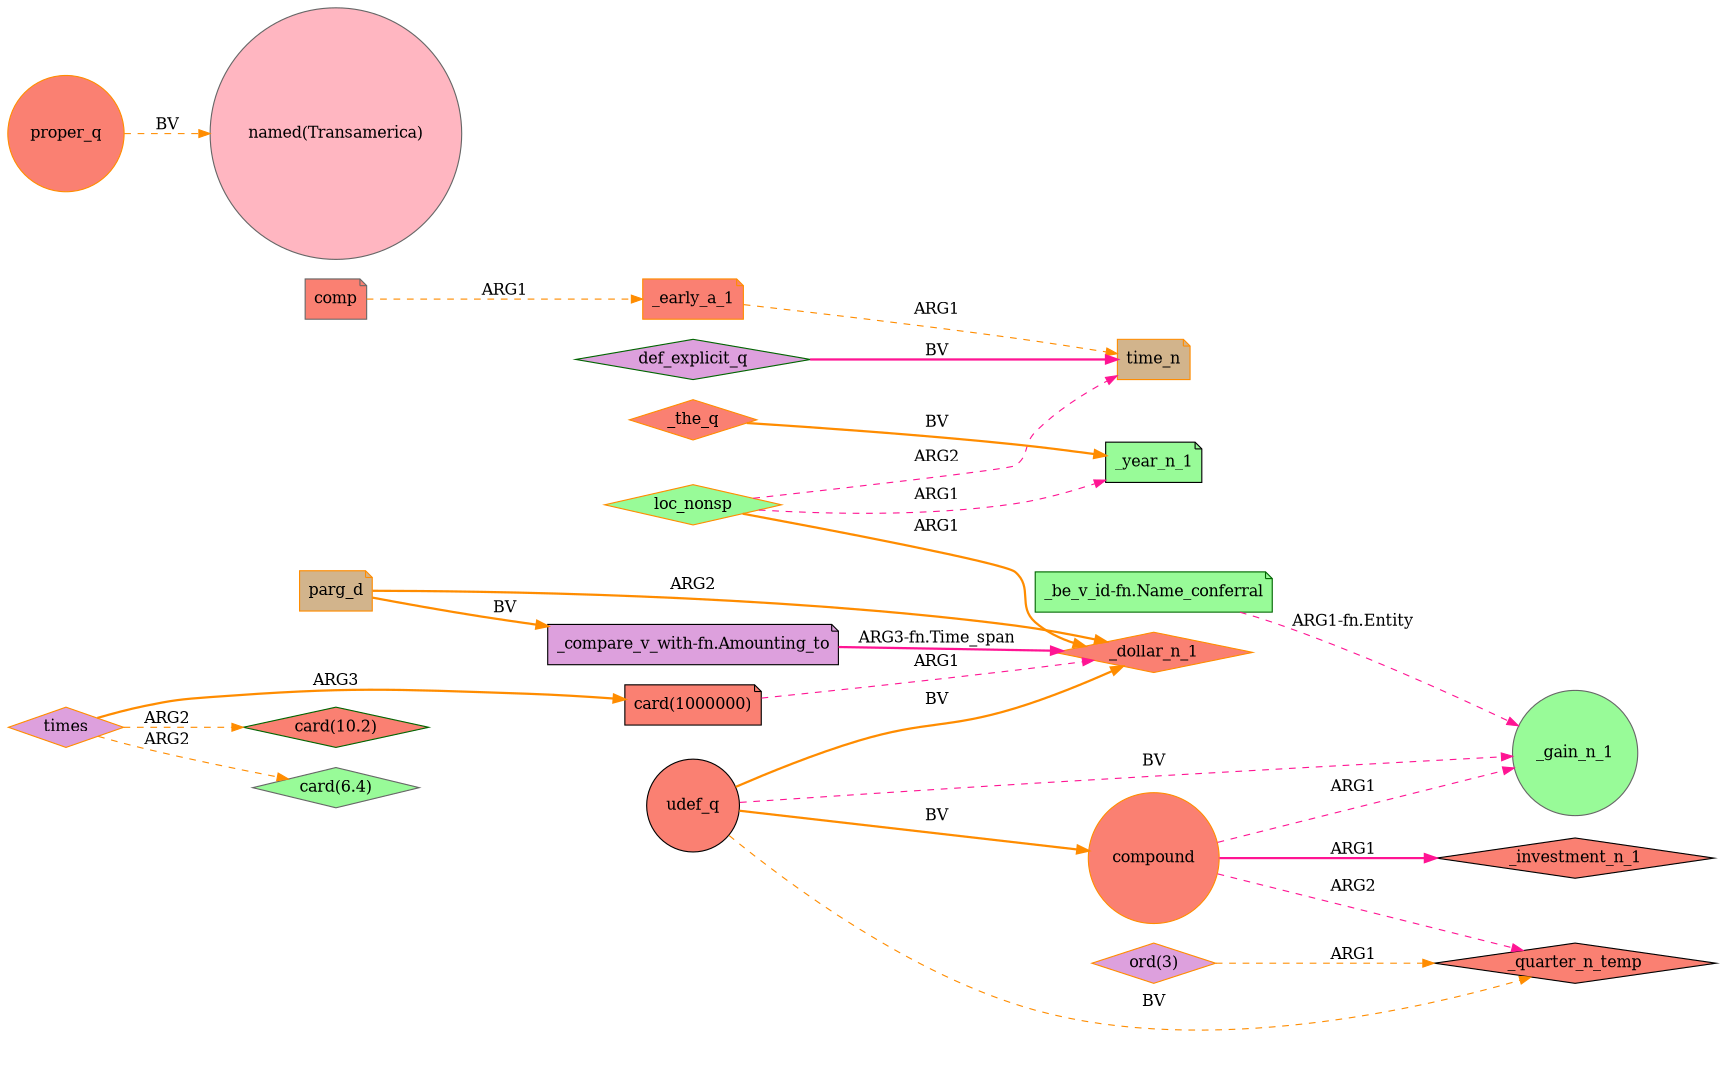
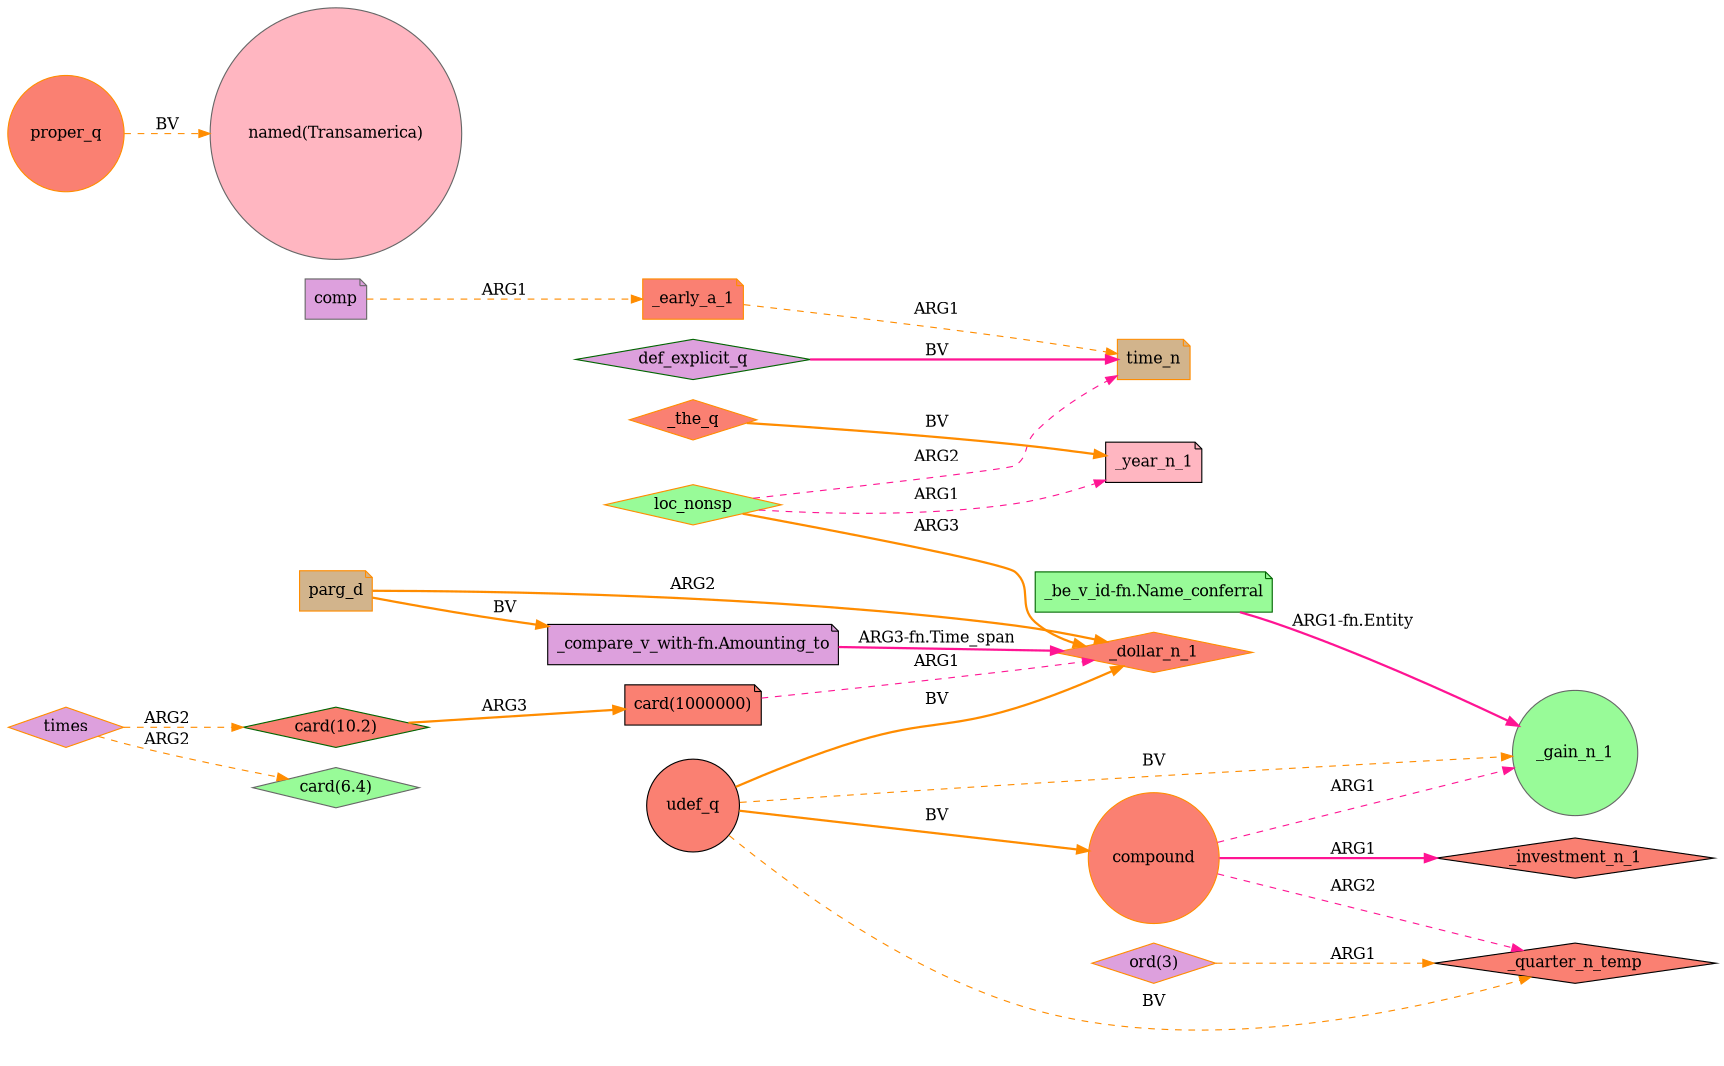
(336, 299) -> (336, 299)
(1154, 462) -> (1154, 462)
(937, 527) -> (937, 527)
(1376, 662) -> (1376, 662)
(354, 690) -> (511, 716)
(1121, 778) -> (1121, 778)
